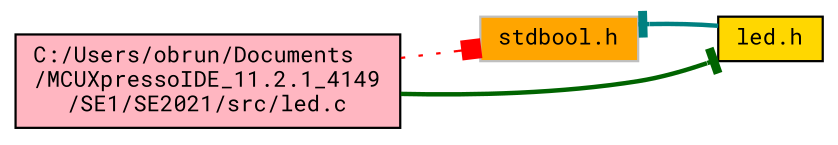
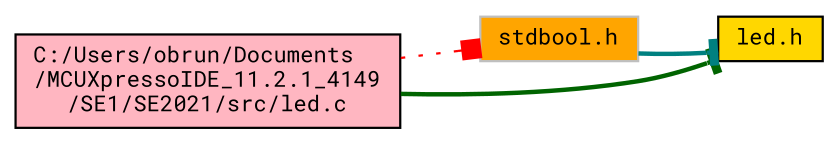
(684, 24) -> (673, 54)
